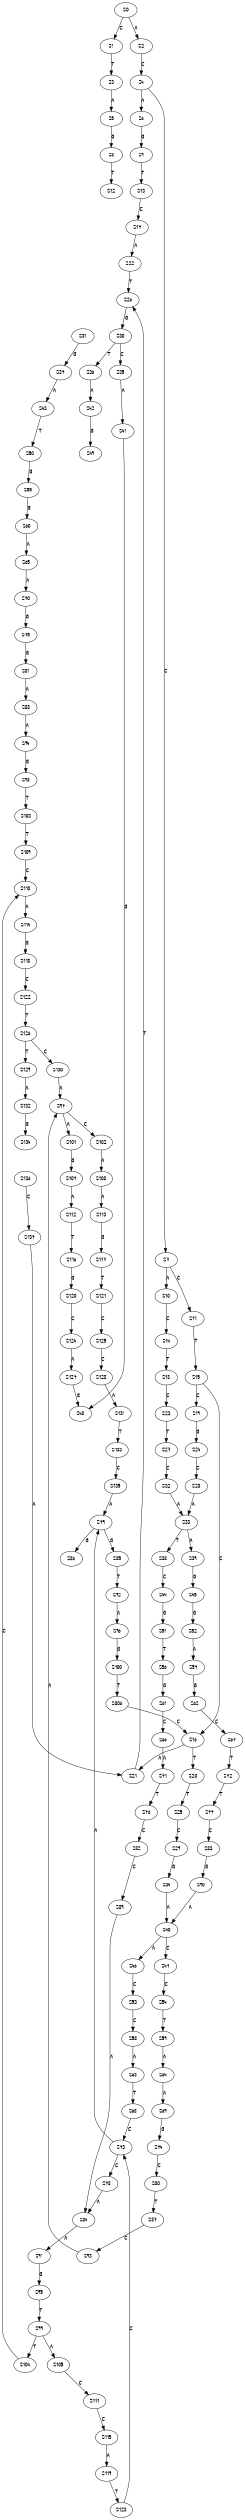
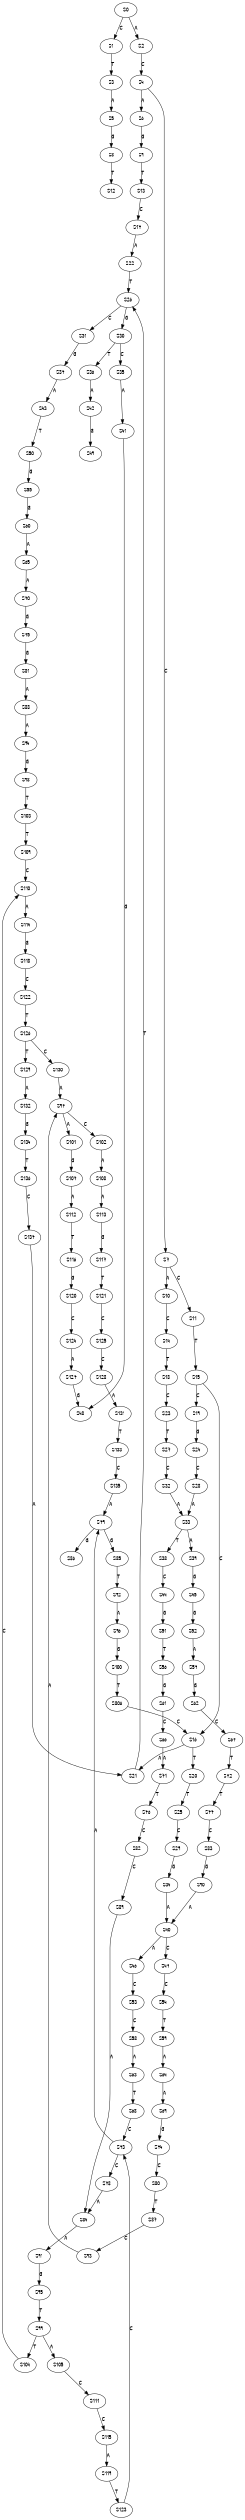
none -> (107, 317)
none -> (25, 1159)
